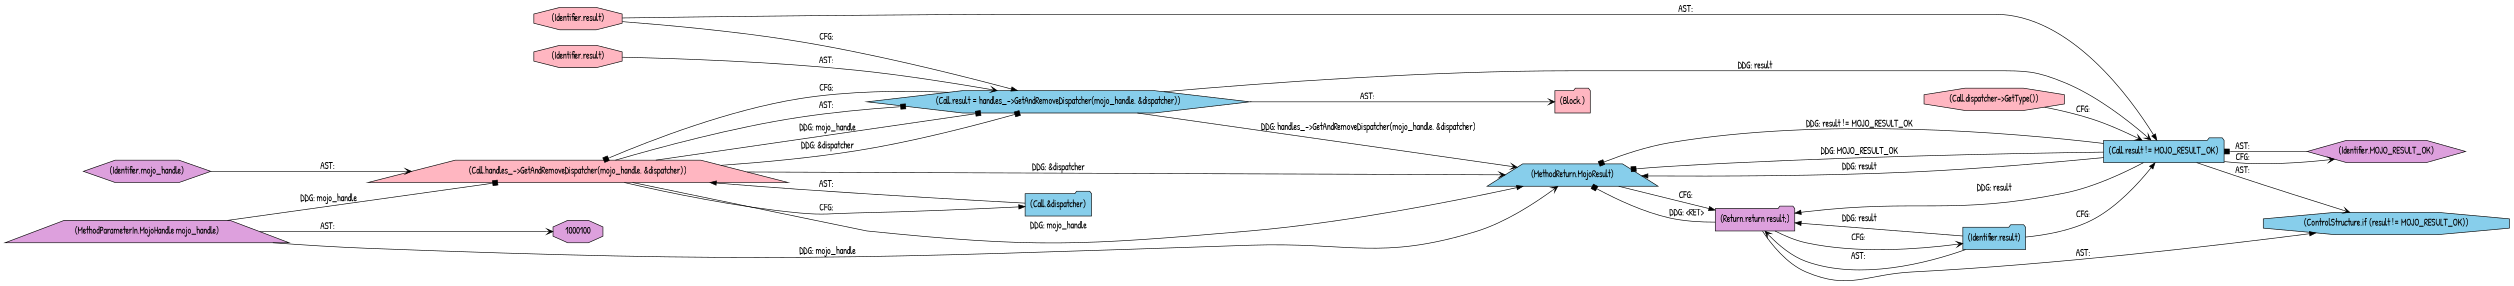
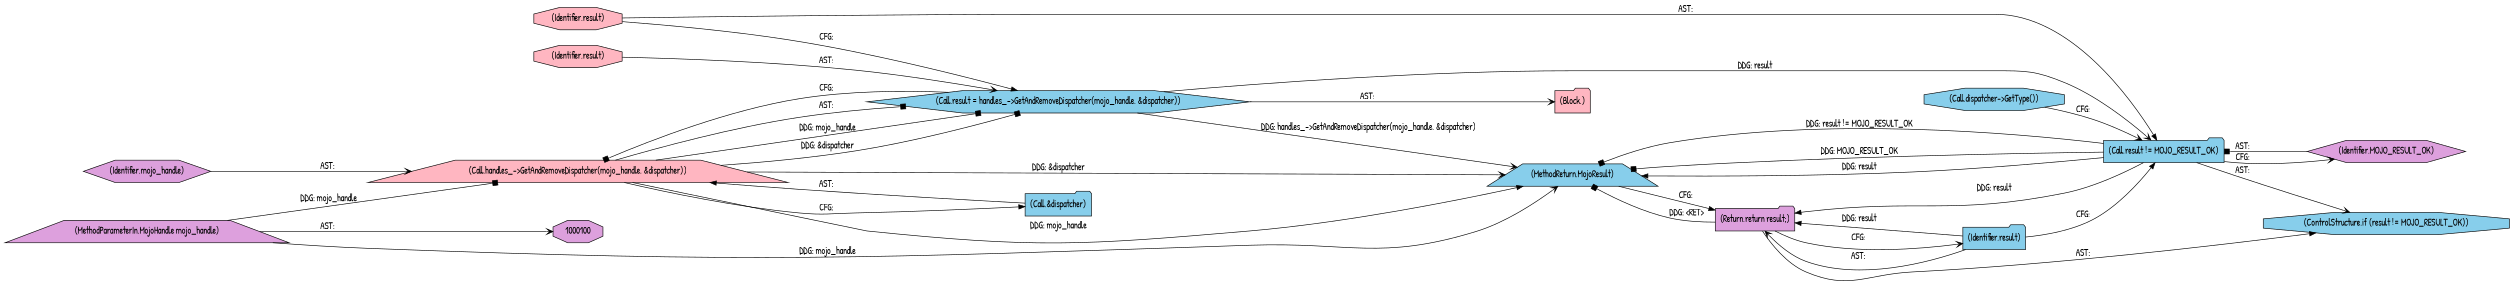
(1994, 99) -> (1994, 99)
